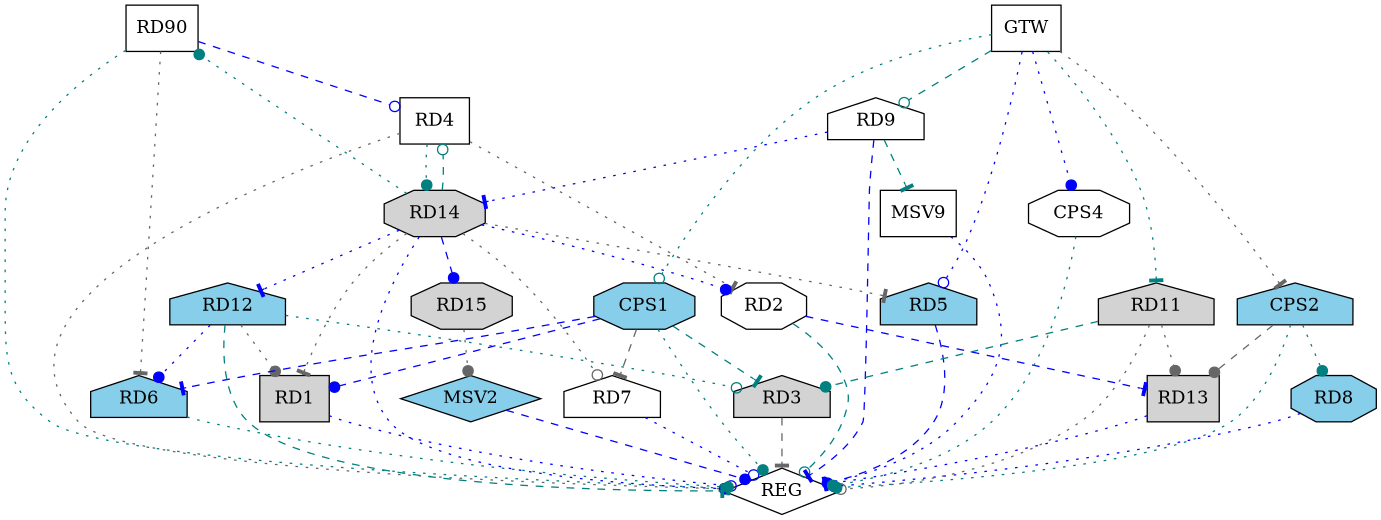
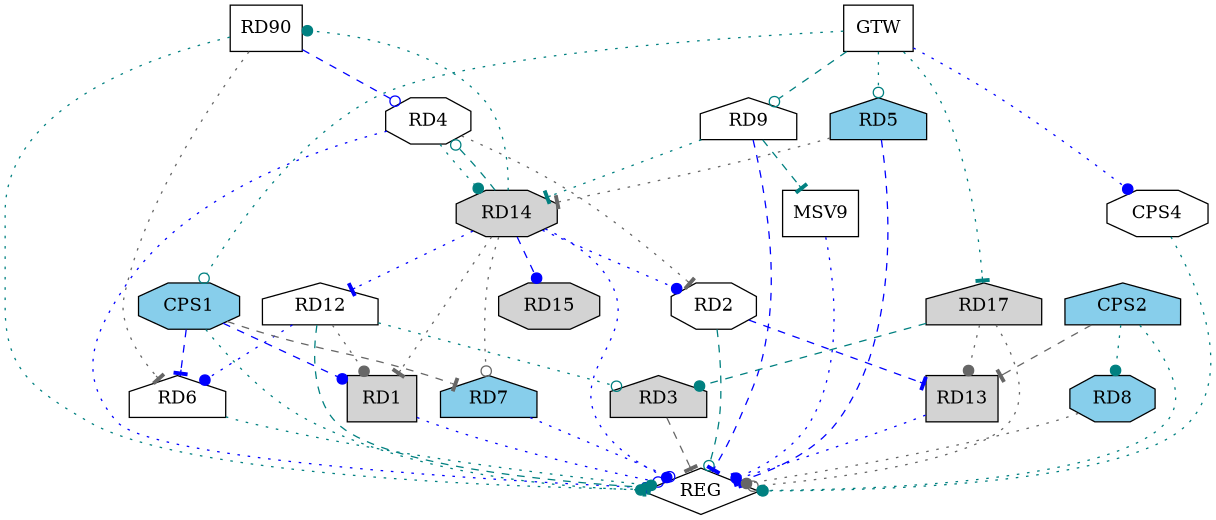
(435, 121) -> (428, 121)
(1177, 158) -> none
(658, 167) -> (626, 168)
(993, 168) -> (878, 70)
(703, 262) -> (696, 172)
(228, 306) -> (320, 306)
(1156, 306) -> (984, 306)
(1246, 347) -> (1048, 349)
(713, 352) -> none
(139, 399) -> (177, 399)
(471, 399) -> none
(612, 399) -> (489, 399)
(74, 414) -> (126, 427)
(1072, 460) -> (916, 454)
